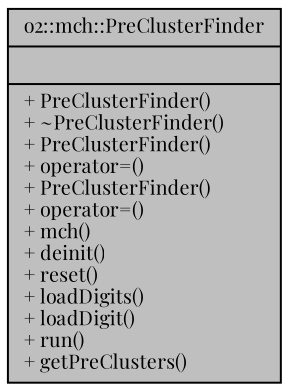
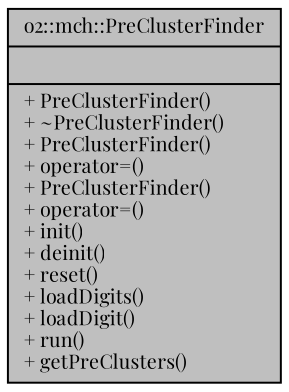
(57, 232) -> (54, 232)
